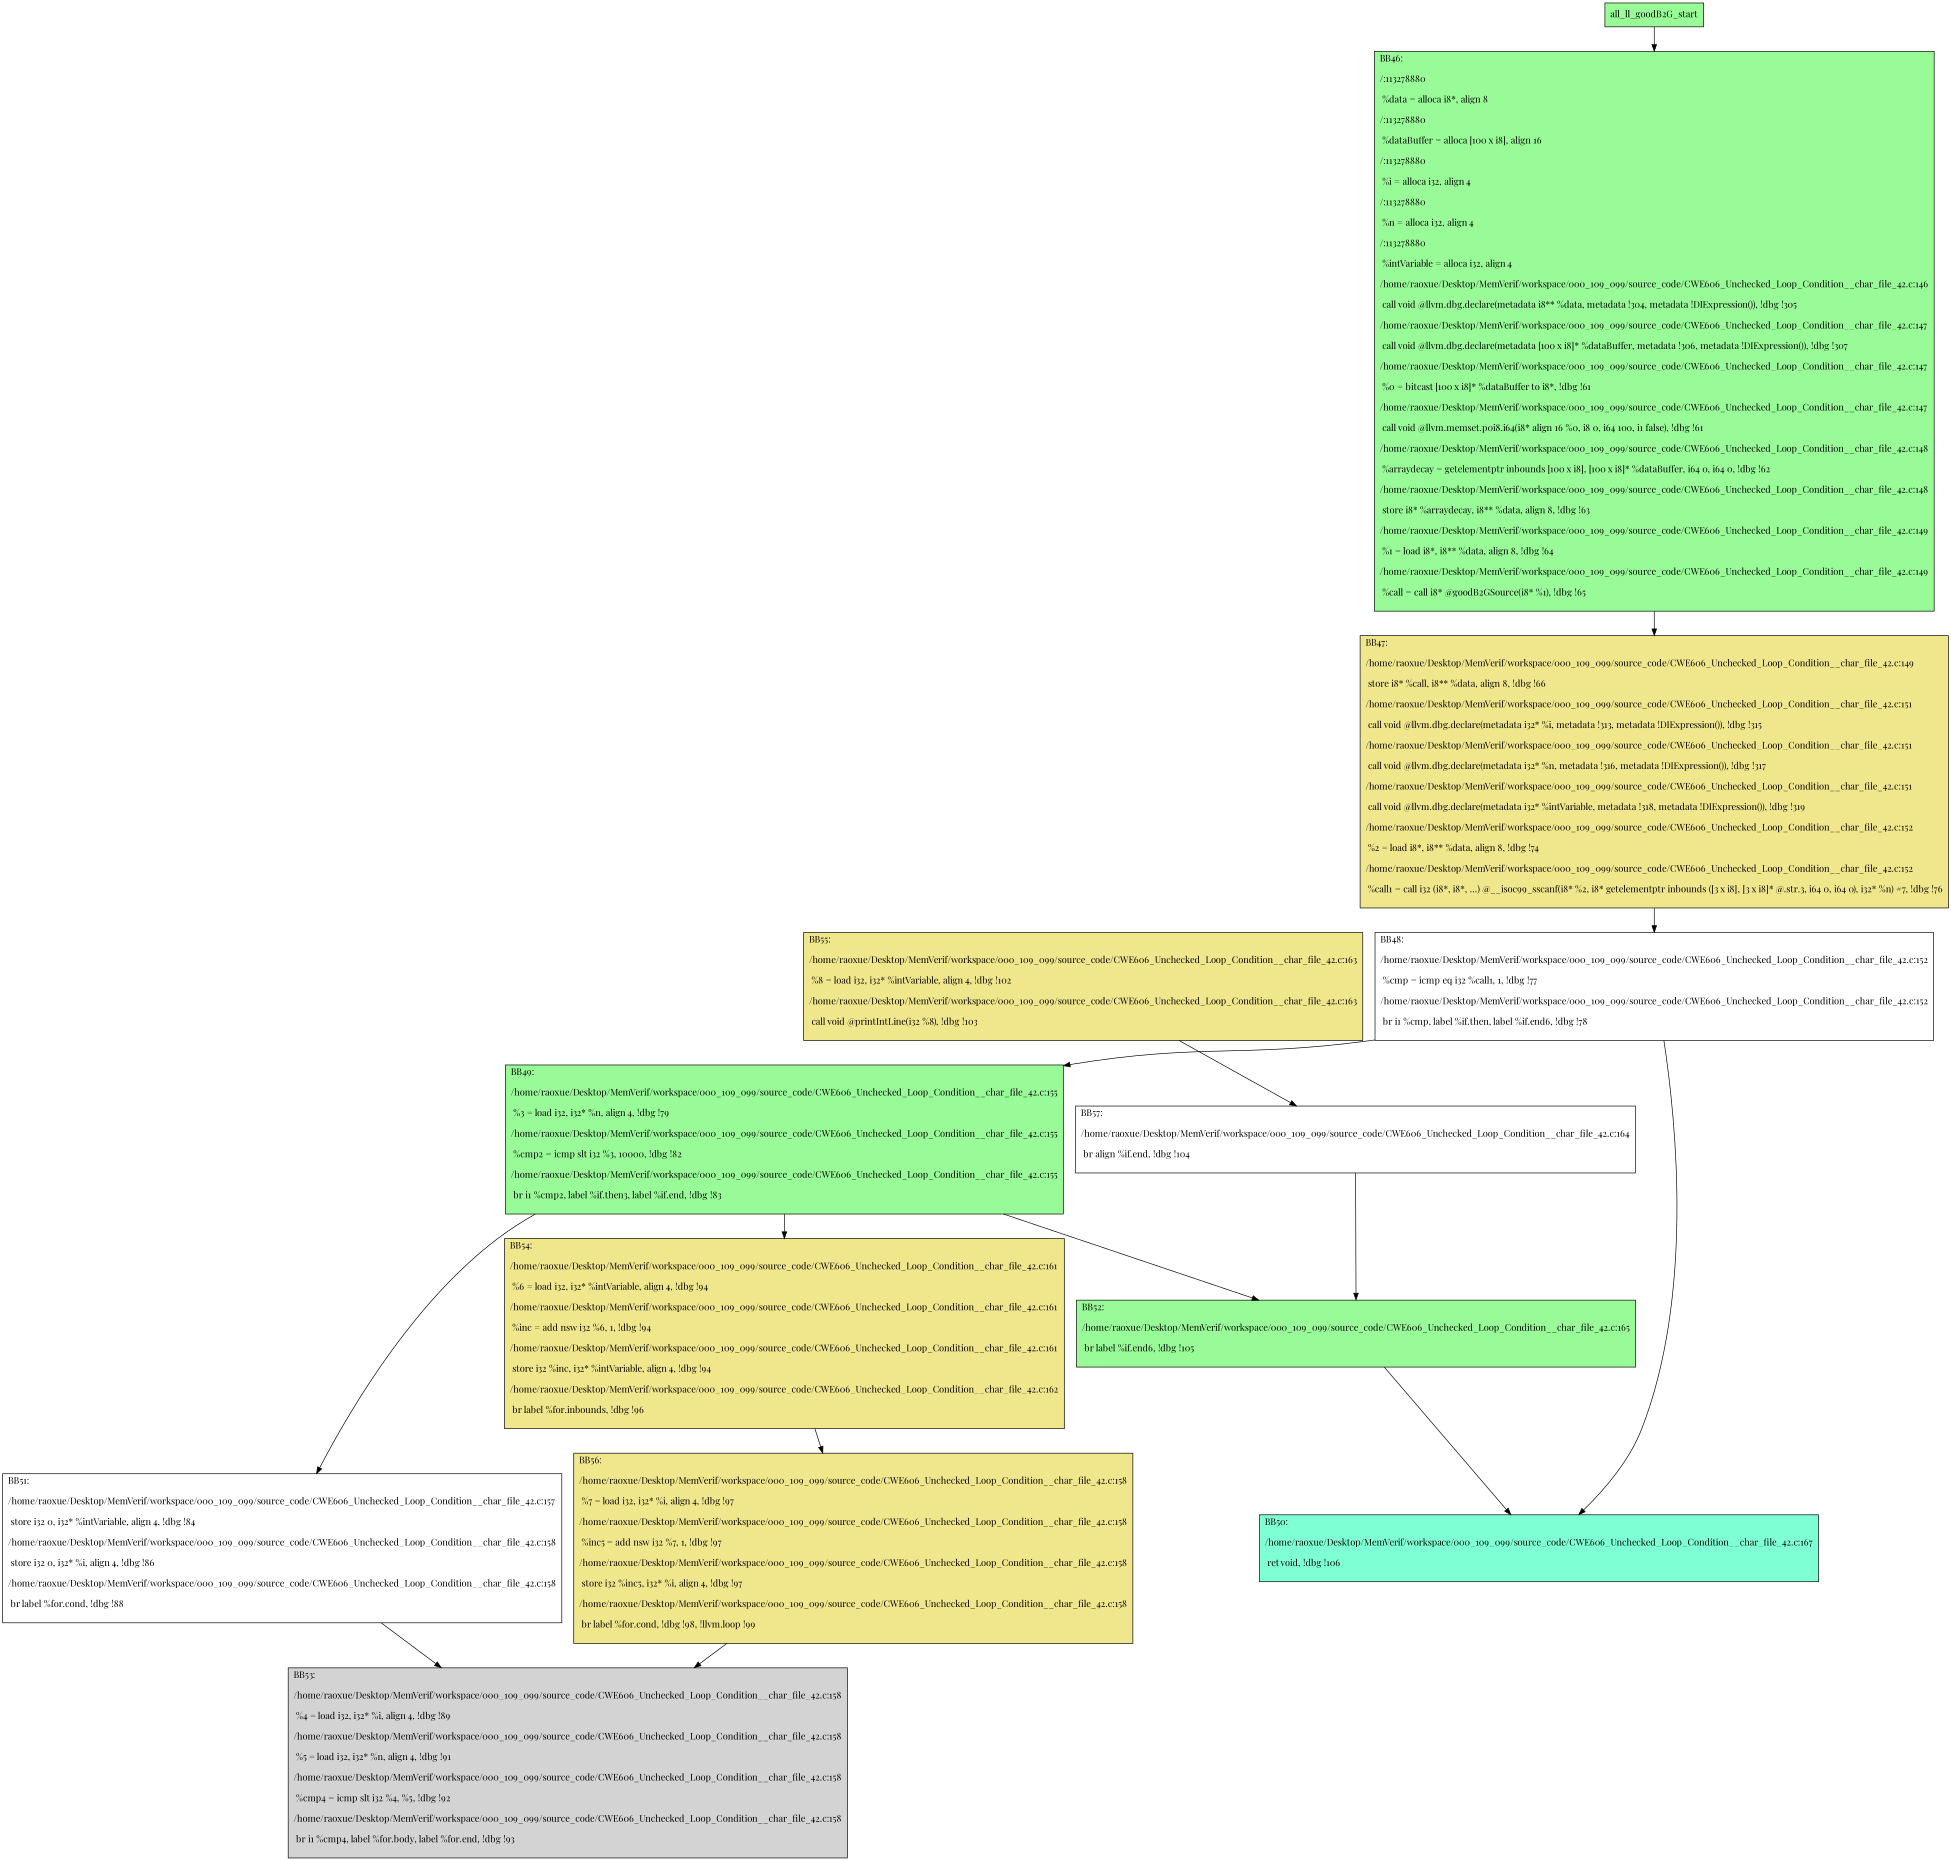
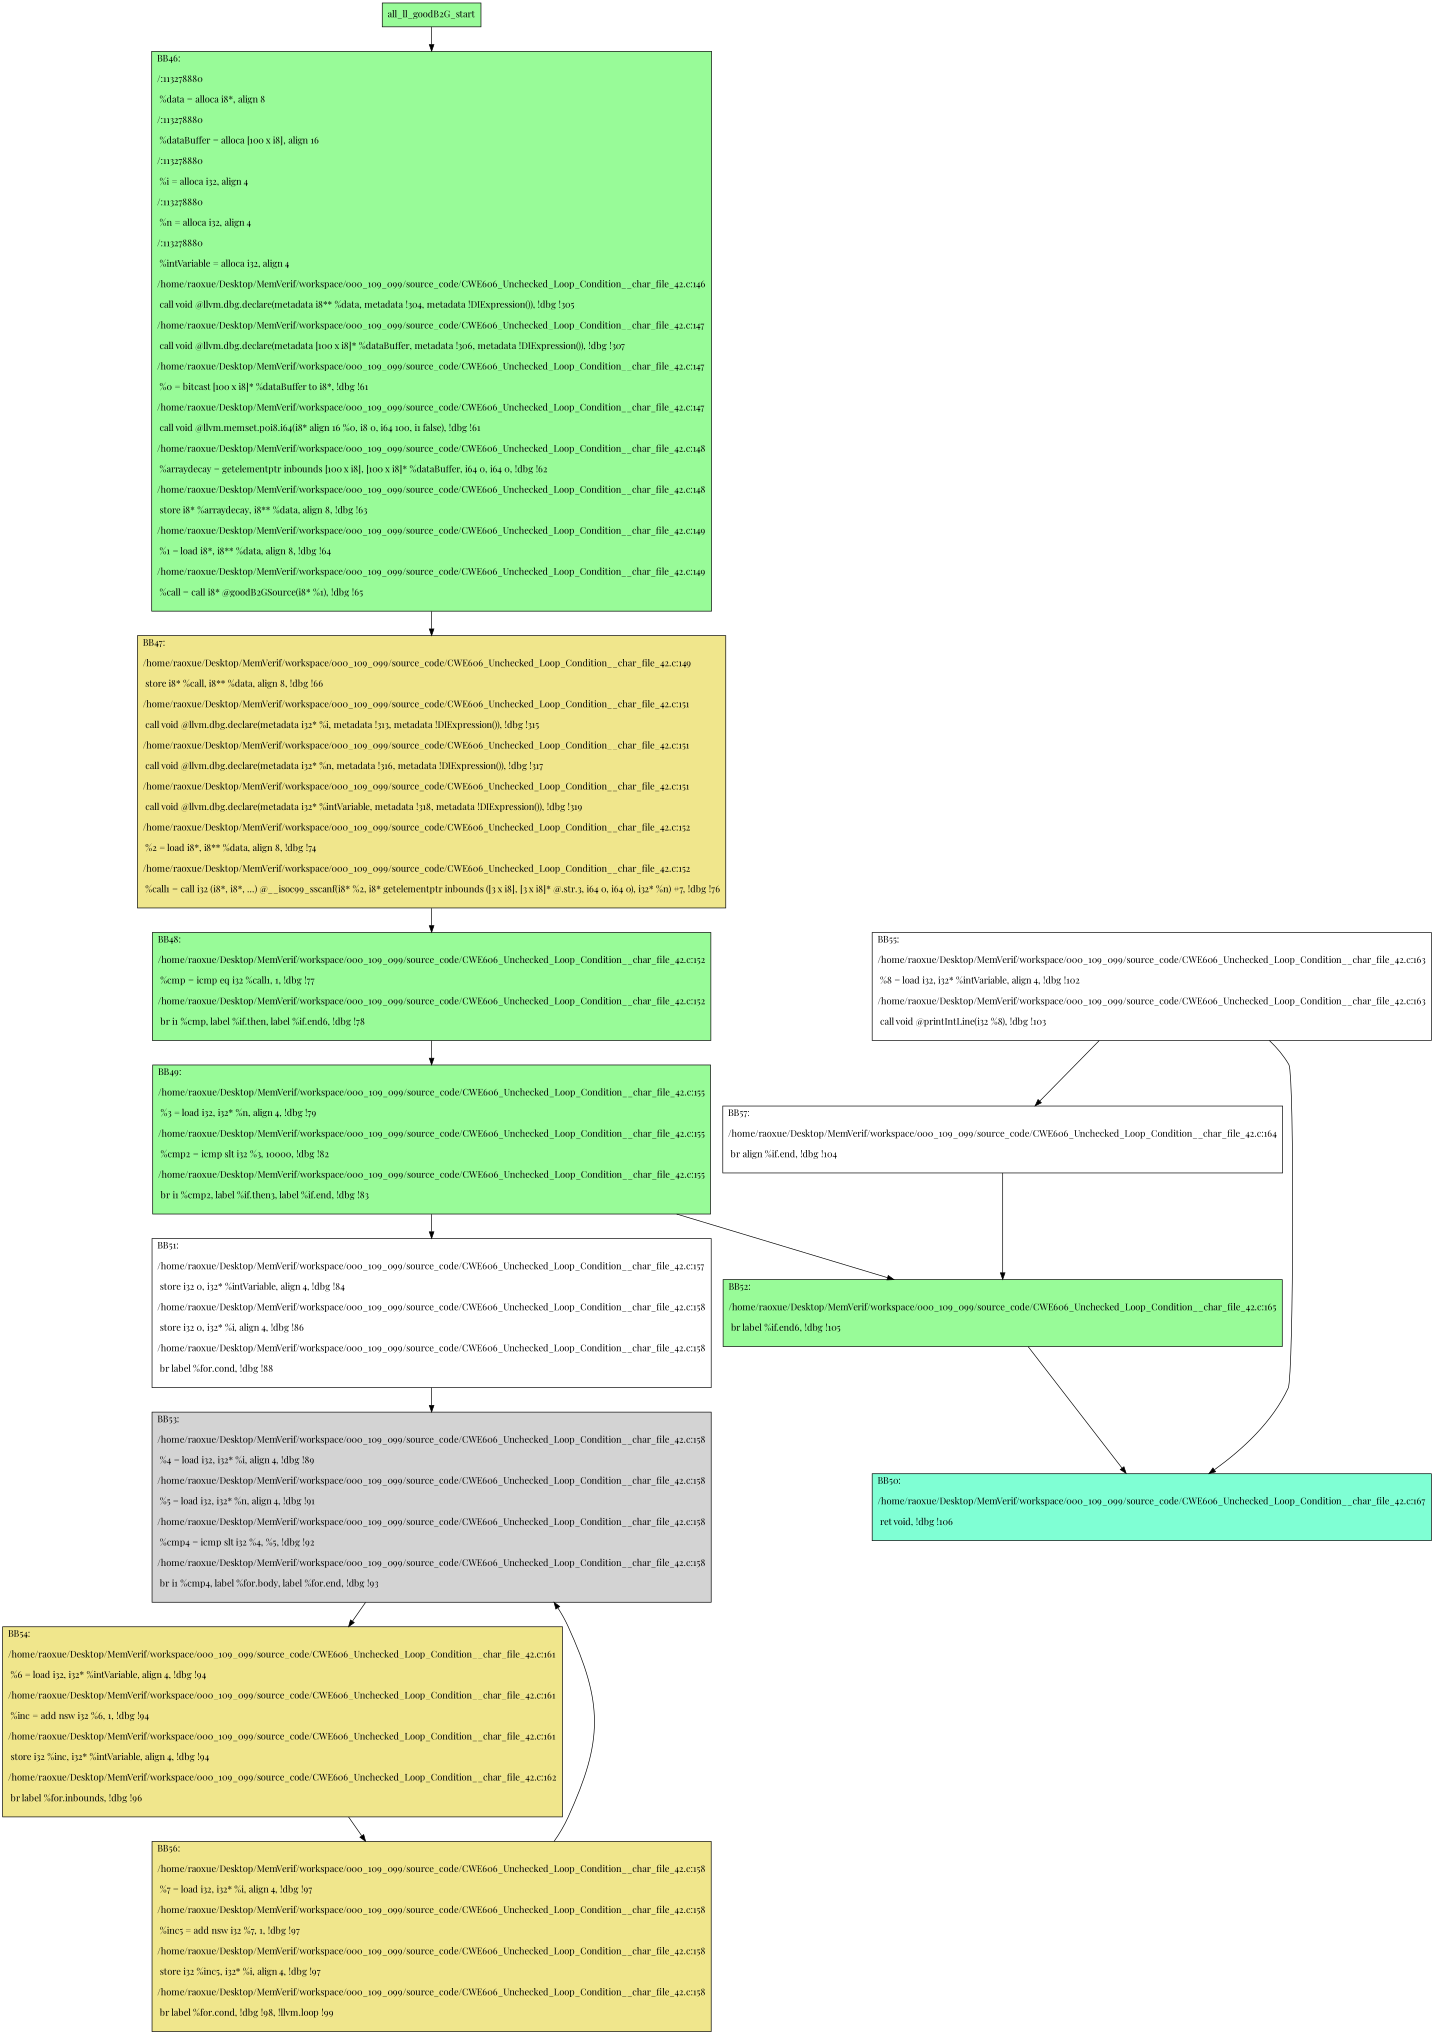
(1083, 986) -> (1152, 986)
(1654, 986) -> (432, 986)
(784, 1223) -> (359, 1612)
(1673, 1286) -> (1292, 1266)
